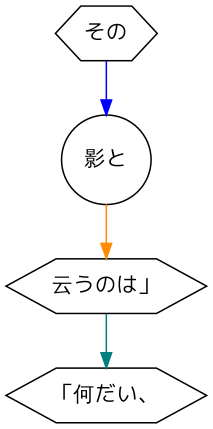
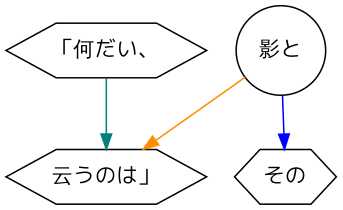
(106, 80) -> (283, 114)
(106, 333) -> (106, 106)
